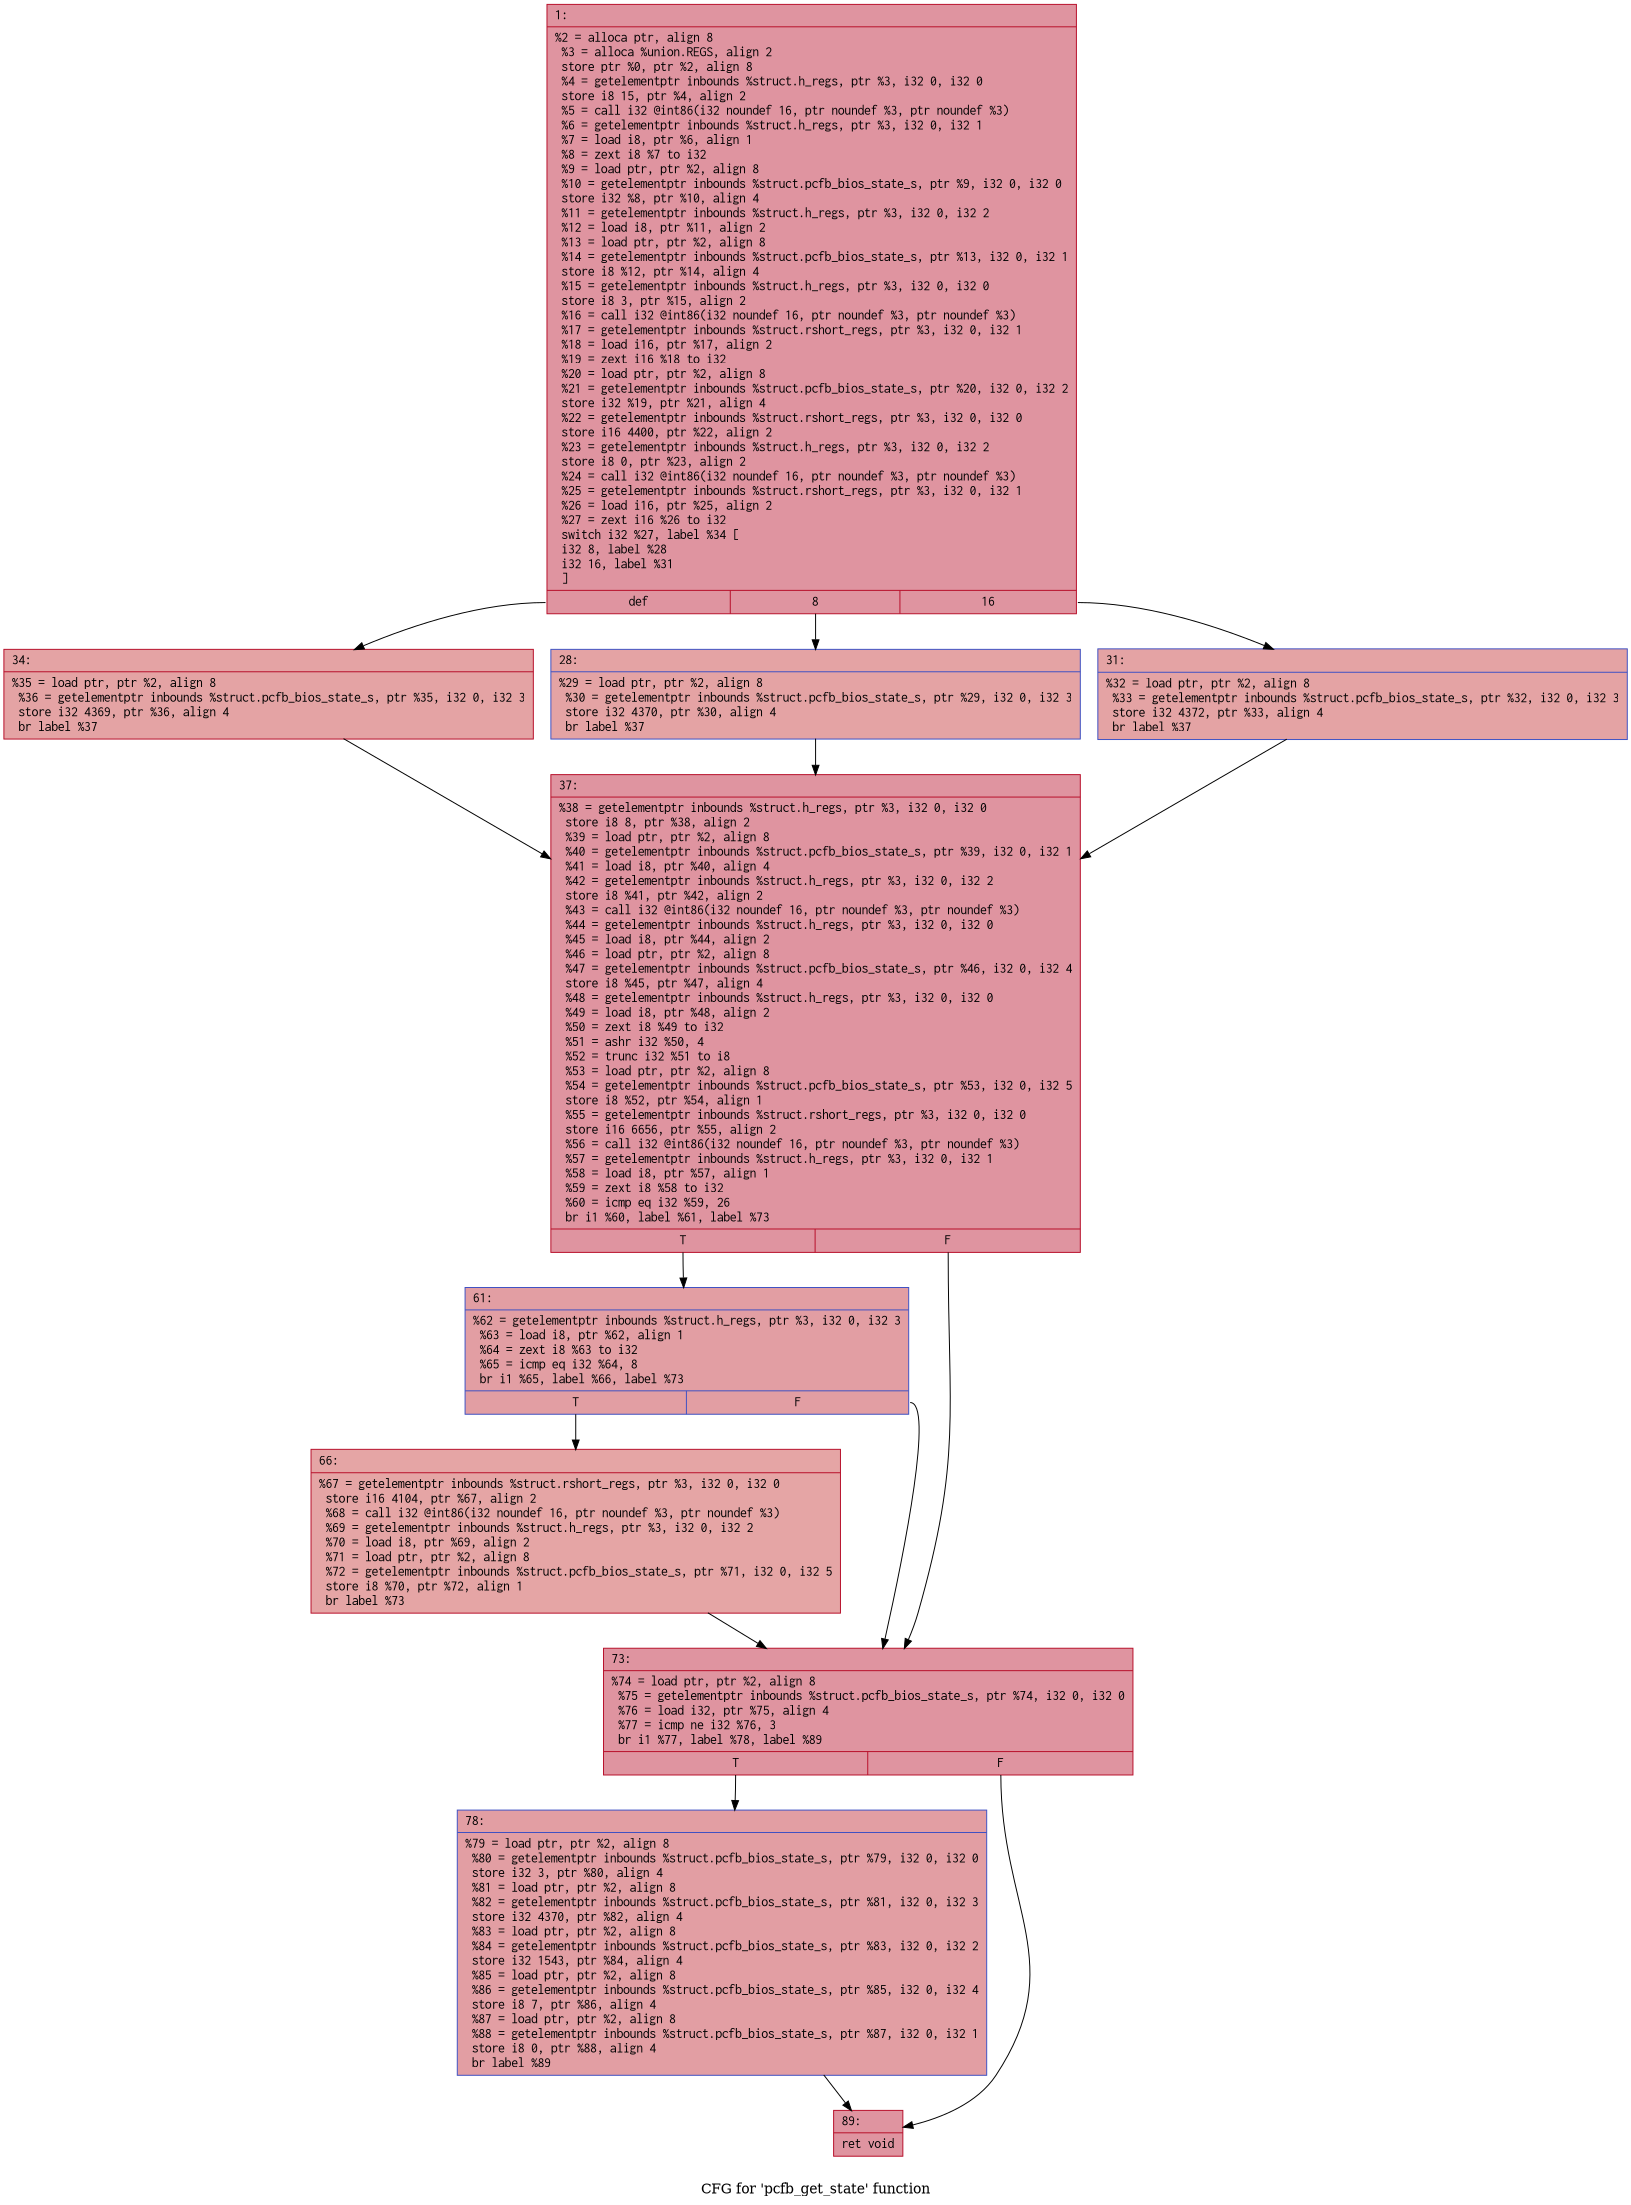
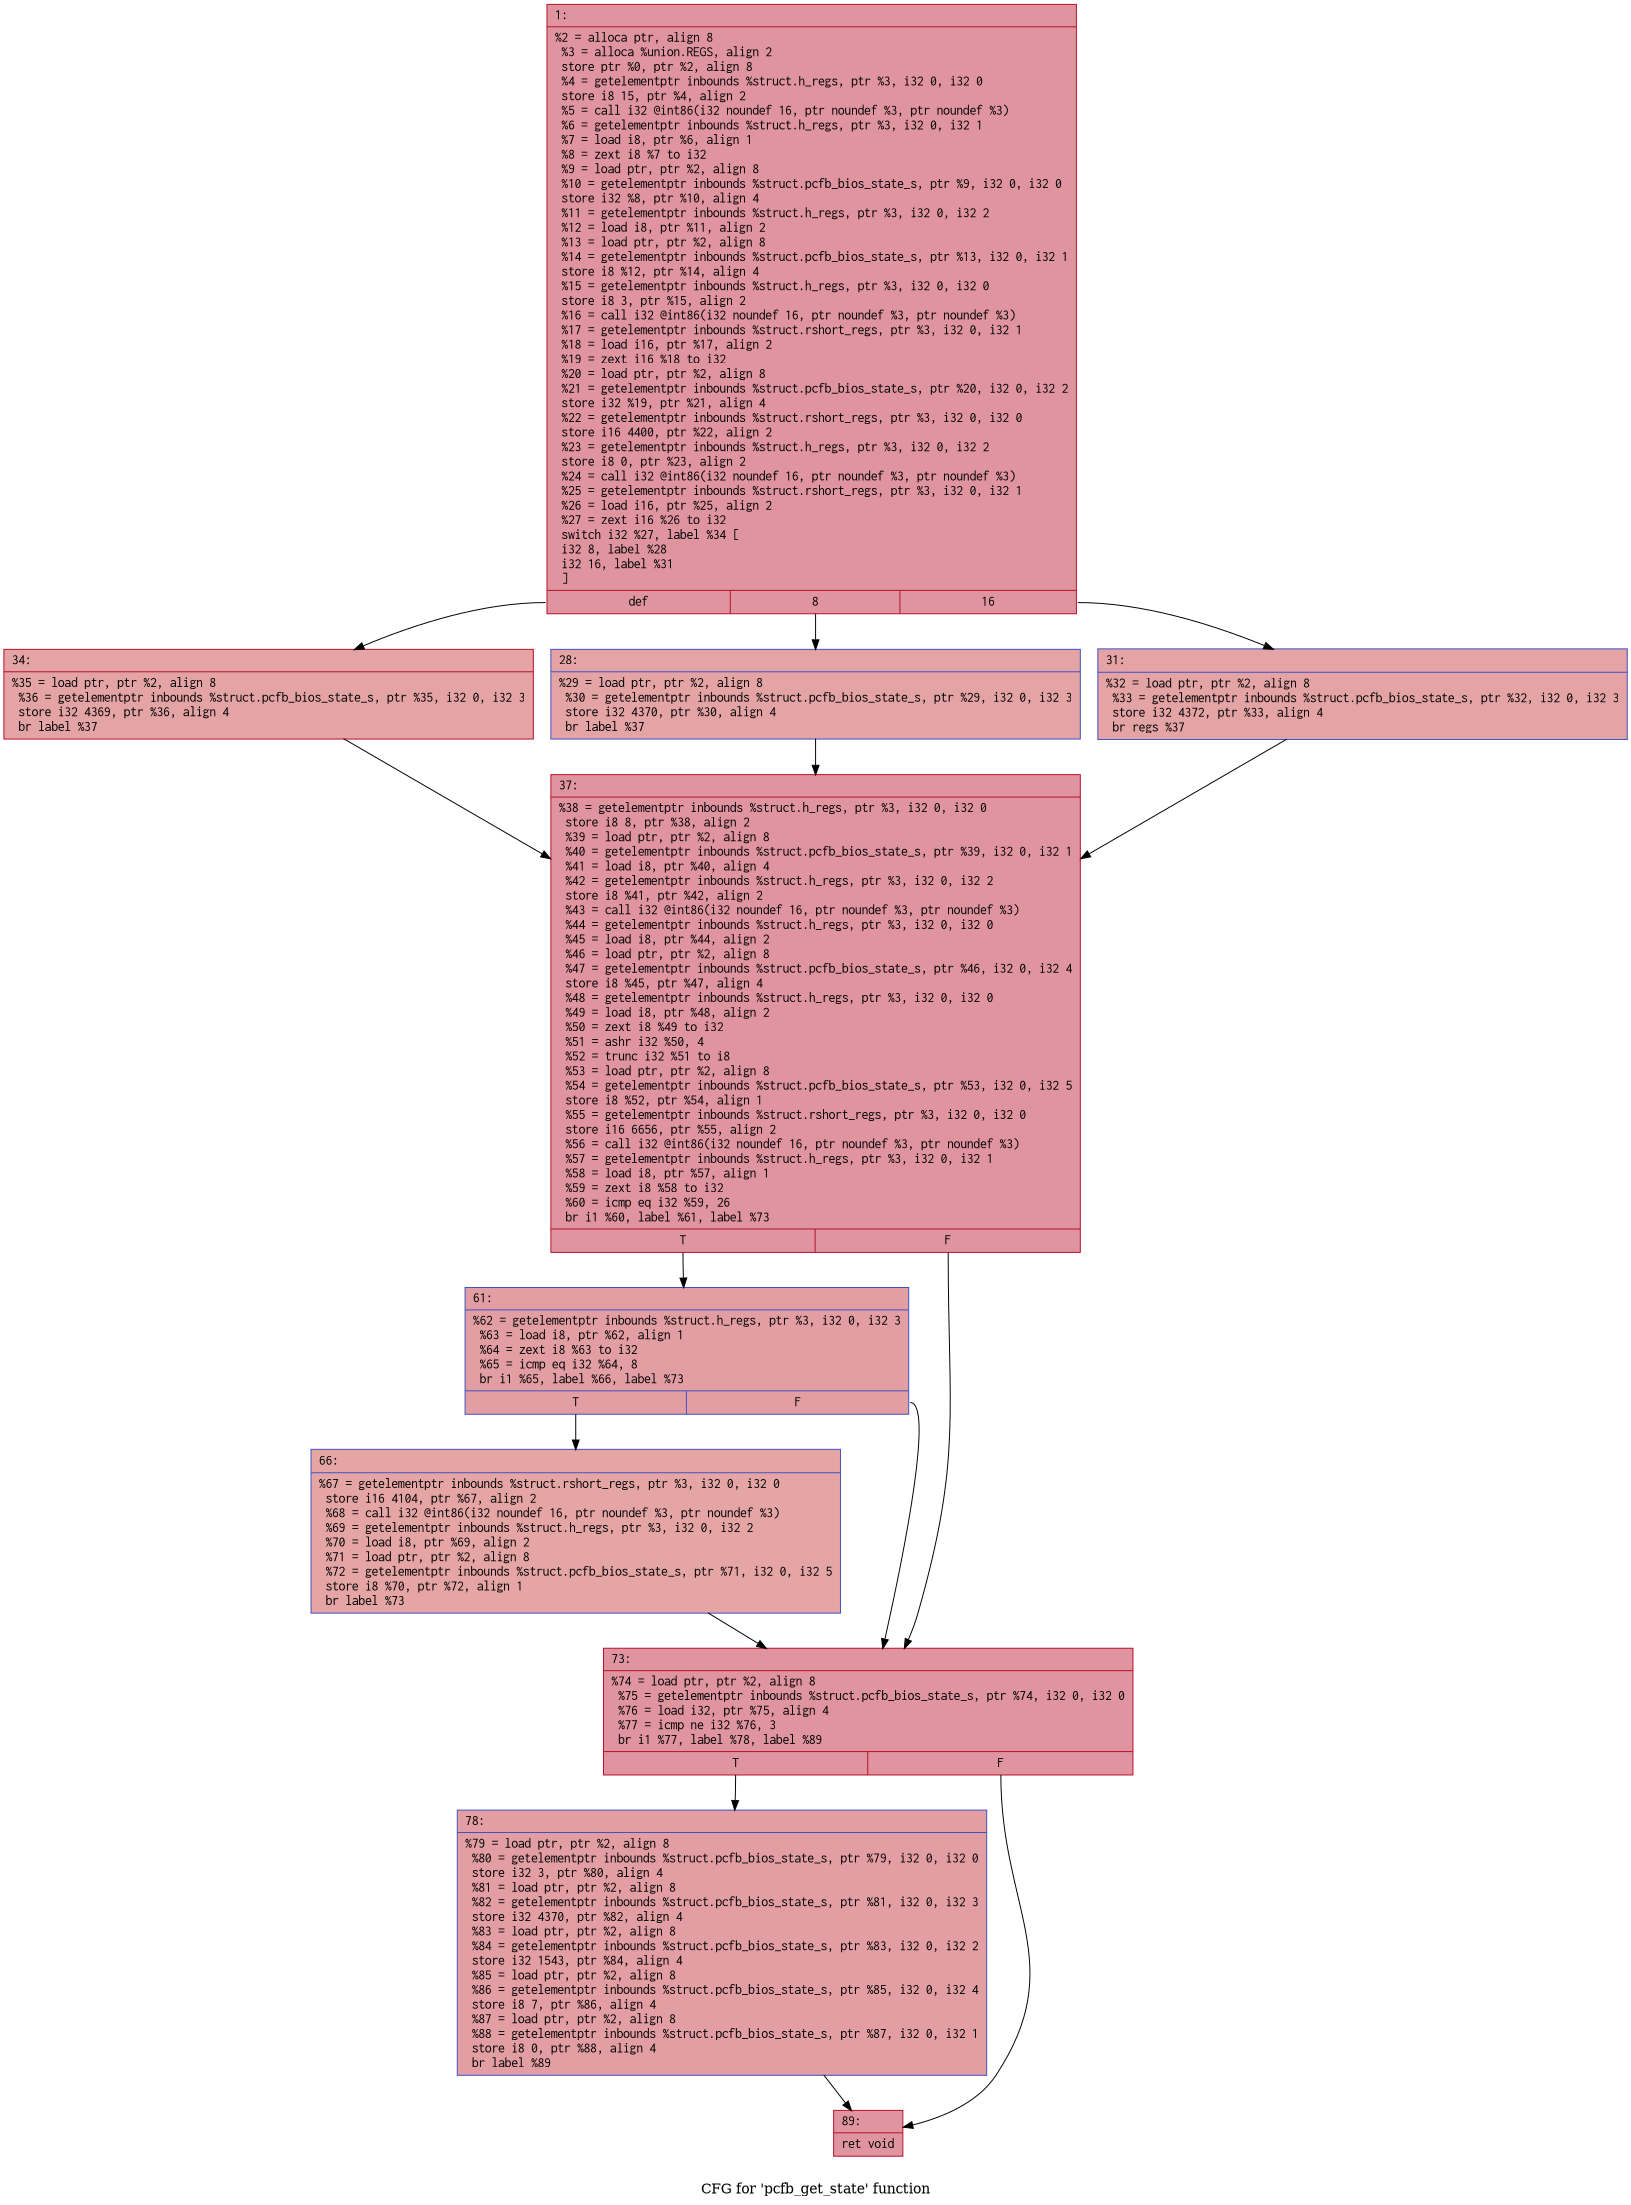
(1149, 727) -> (1146, 727)
(576, 1531) -> (576, 1531)
